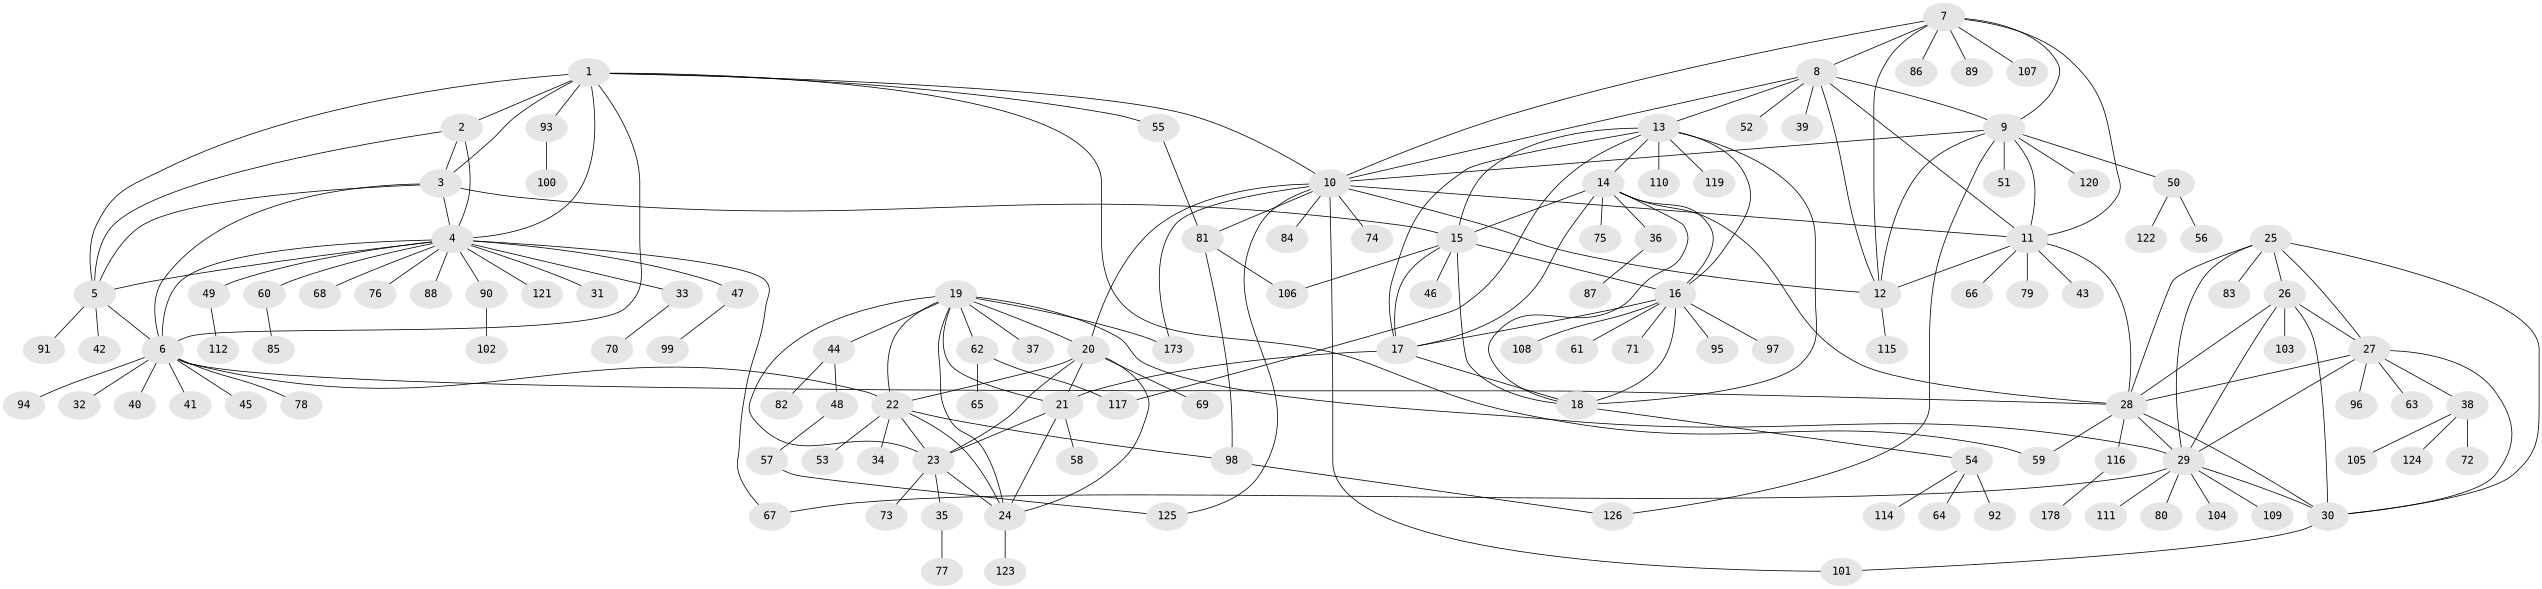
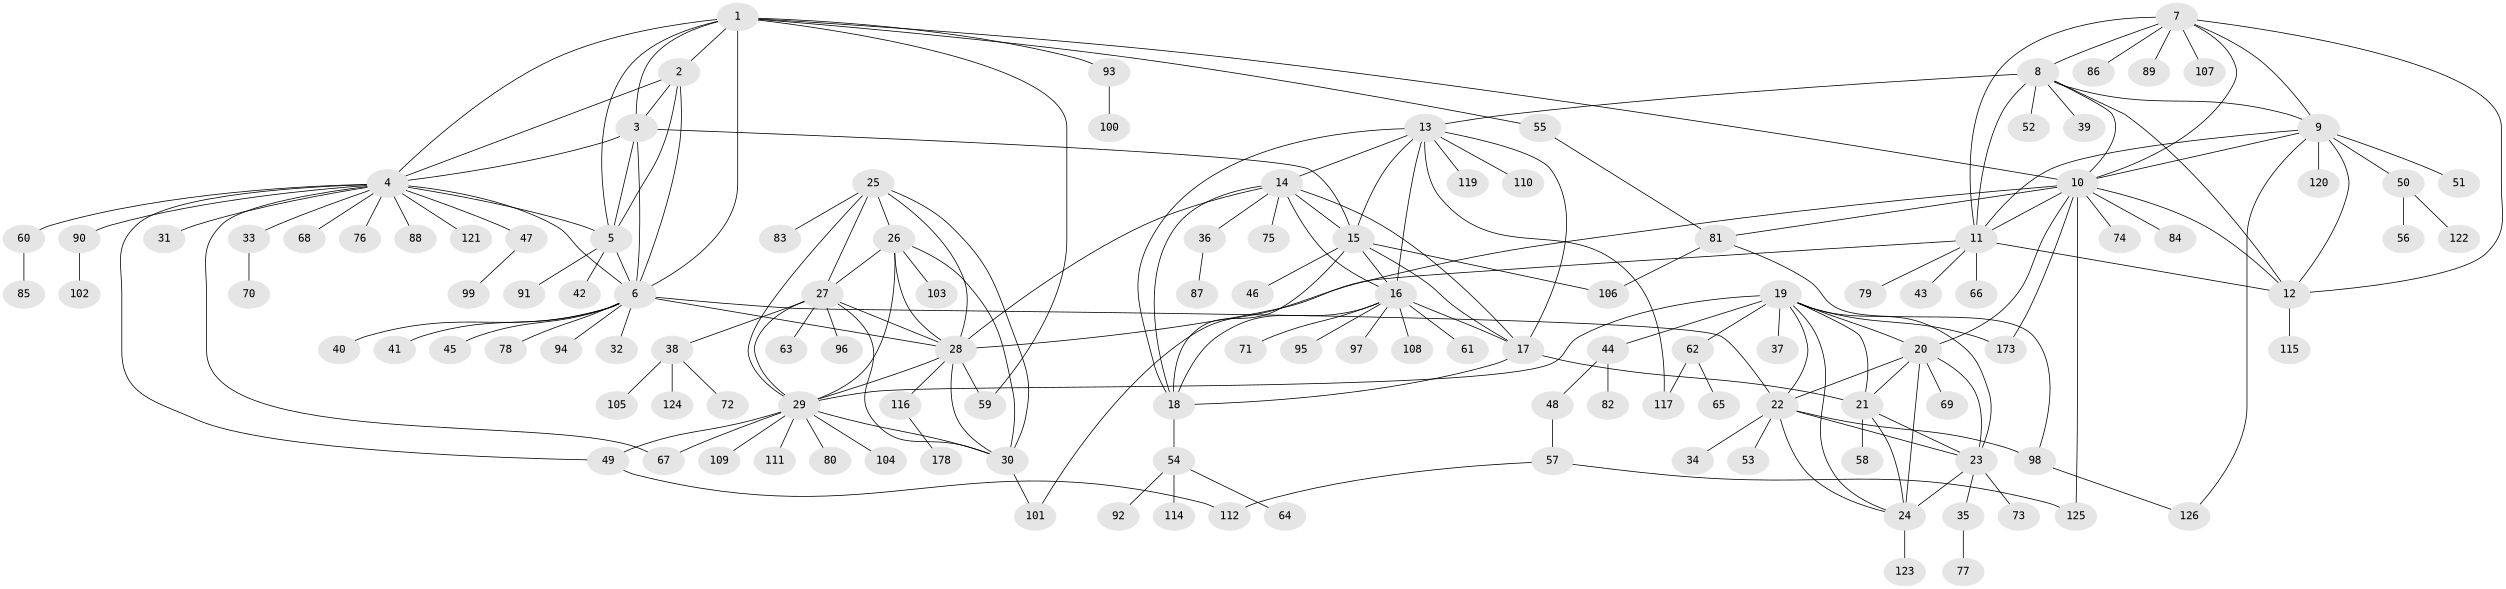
none -> (671, 186)
none -> (702, 431)
none -> (1387, 476)
